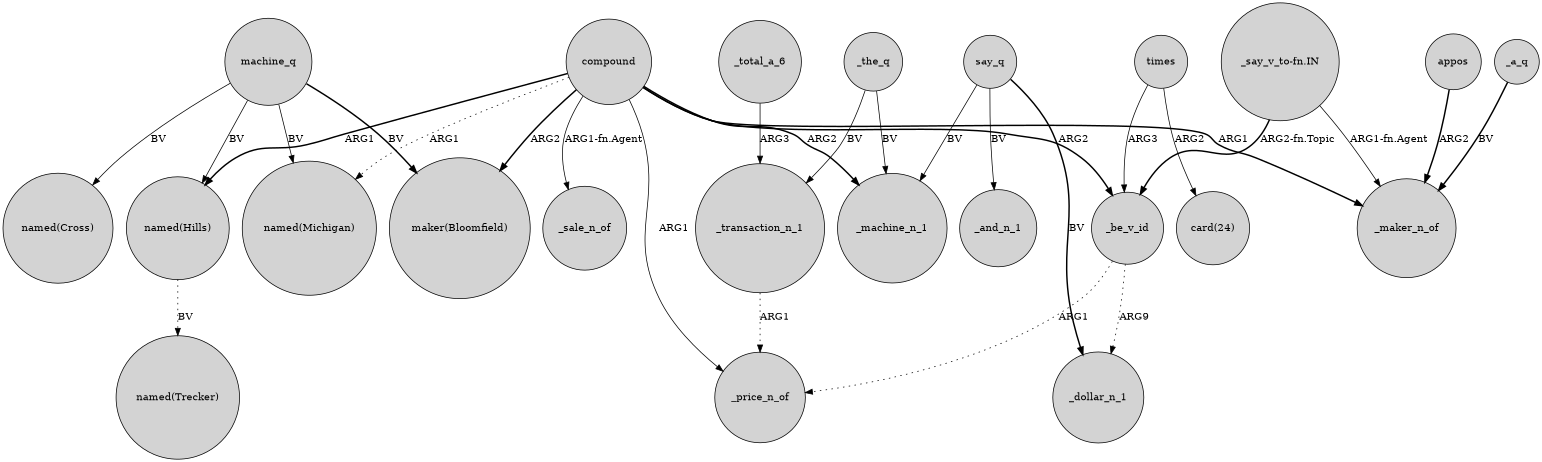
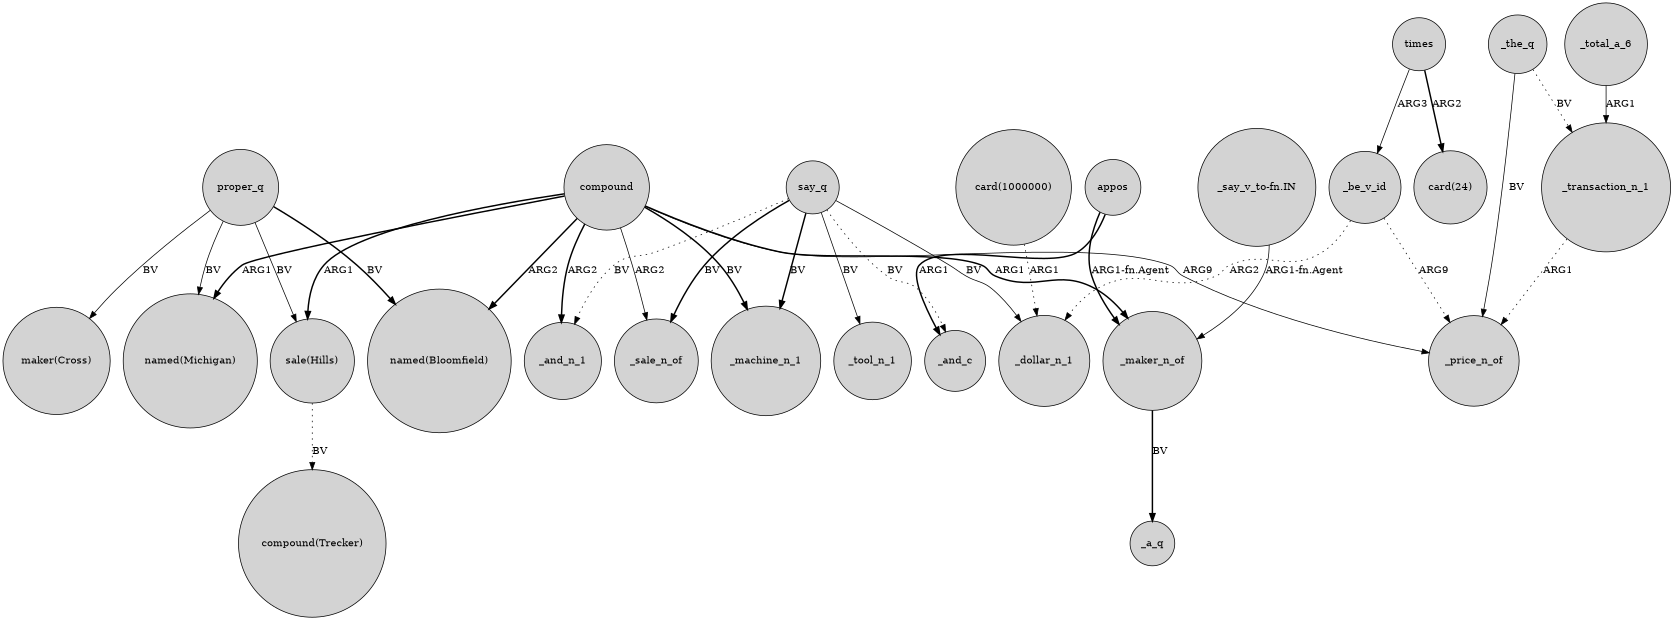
(268, 62) -> (241, 187)
(462, 120) -> (358, 237)
(967, 130) -> (567, 268)
(882, 134) -> (1502, 192)
(948, 134) -> (793, 259)
(1479, 135) -> (1152, 462)
(845, 138) -> (1551, 98)
(991, 138) -> (672, 246)
(604, 139) -> (650, 271)
(775, 139) -> (1621, 104)
(823, 139) -> (734, 271)
(1454, 139) -> (1130, 271)
(1174, 140) -> (1433, 107)
(1207, 152) -> none
none -> (1014, 187)
(1069, 205) -> (925, 251)
(58, 228) -> (57, 361)
(178, 228) -> (312, 361)
(460, 228) -> (439, 361)
(674, 228) -> (1198, 271)
none -> (722, 248)
(1074, 317) -> (1434, 271)
(1134, 317) -> (1245, 271)
none -> (873, 361)
none -> (955, 361)
(178, 397) -> (312, 543)
